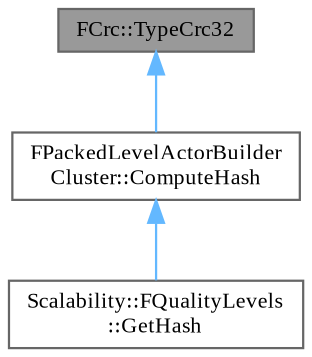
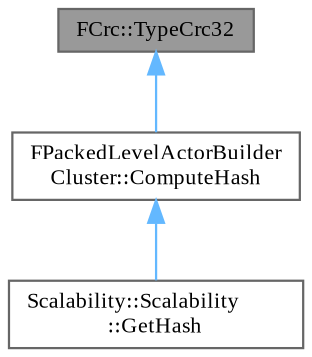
(156, 314) -> (156, 314)
